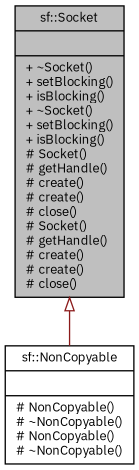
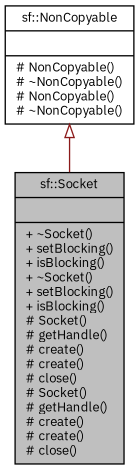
(70, 328) -> (70, 155)
